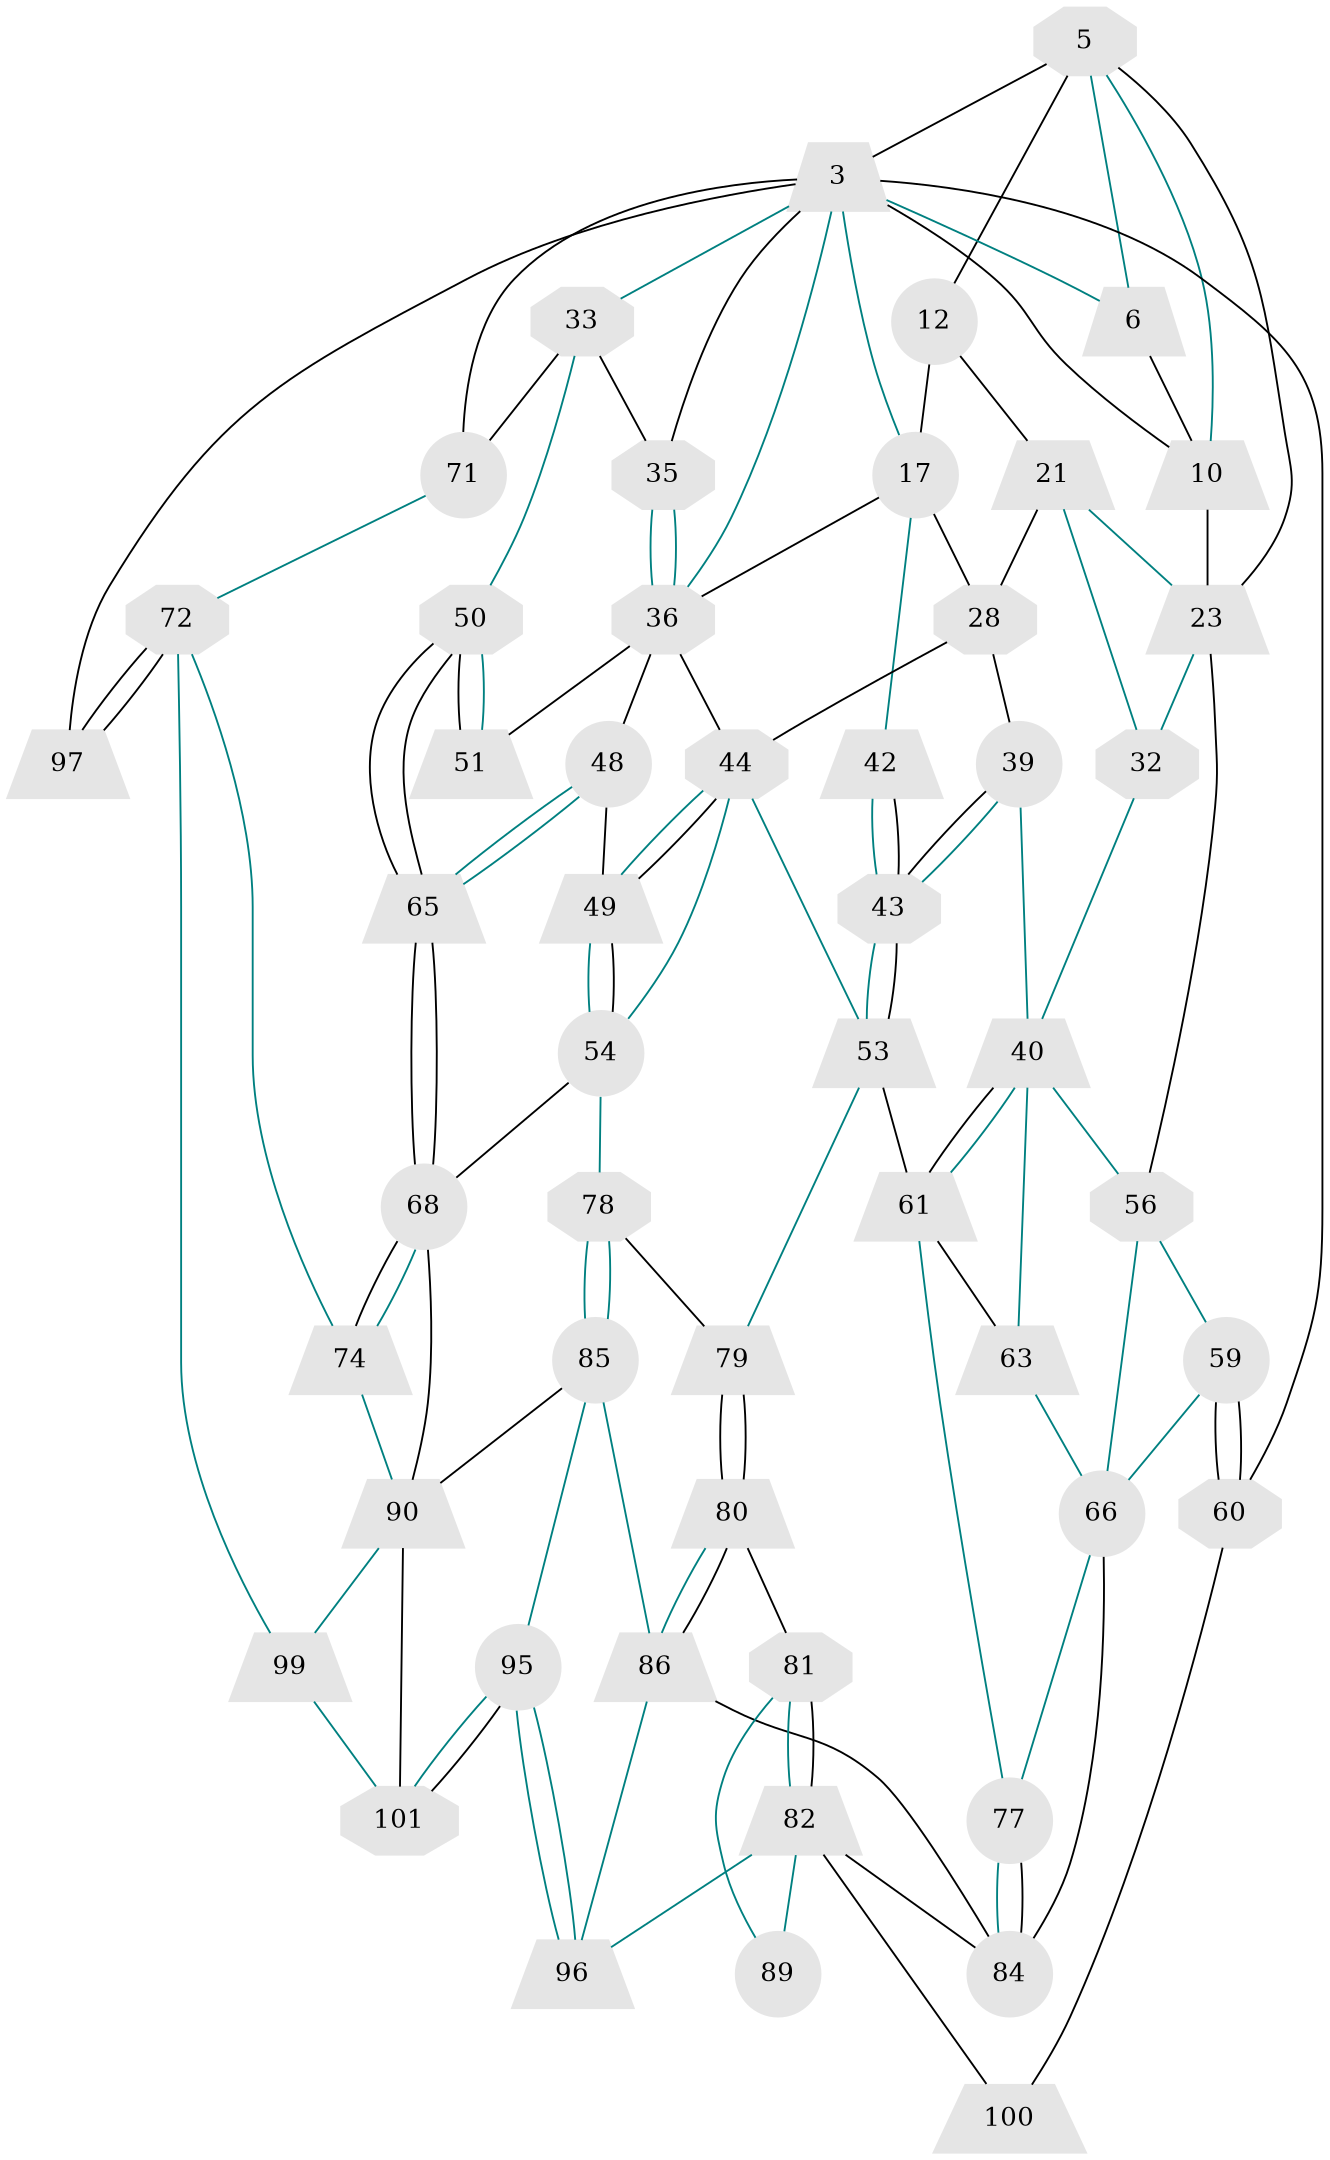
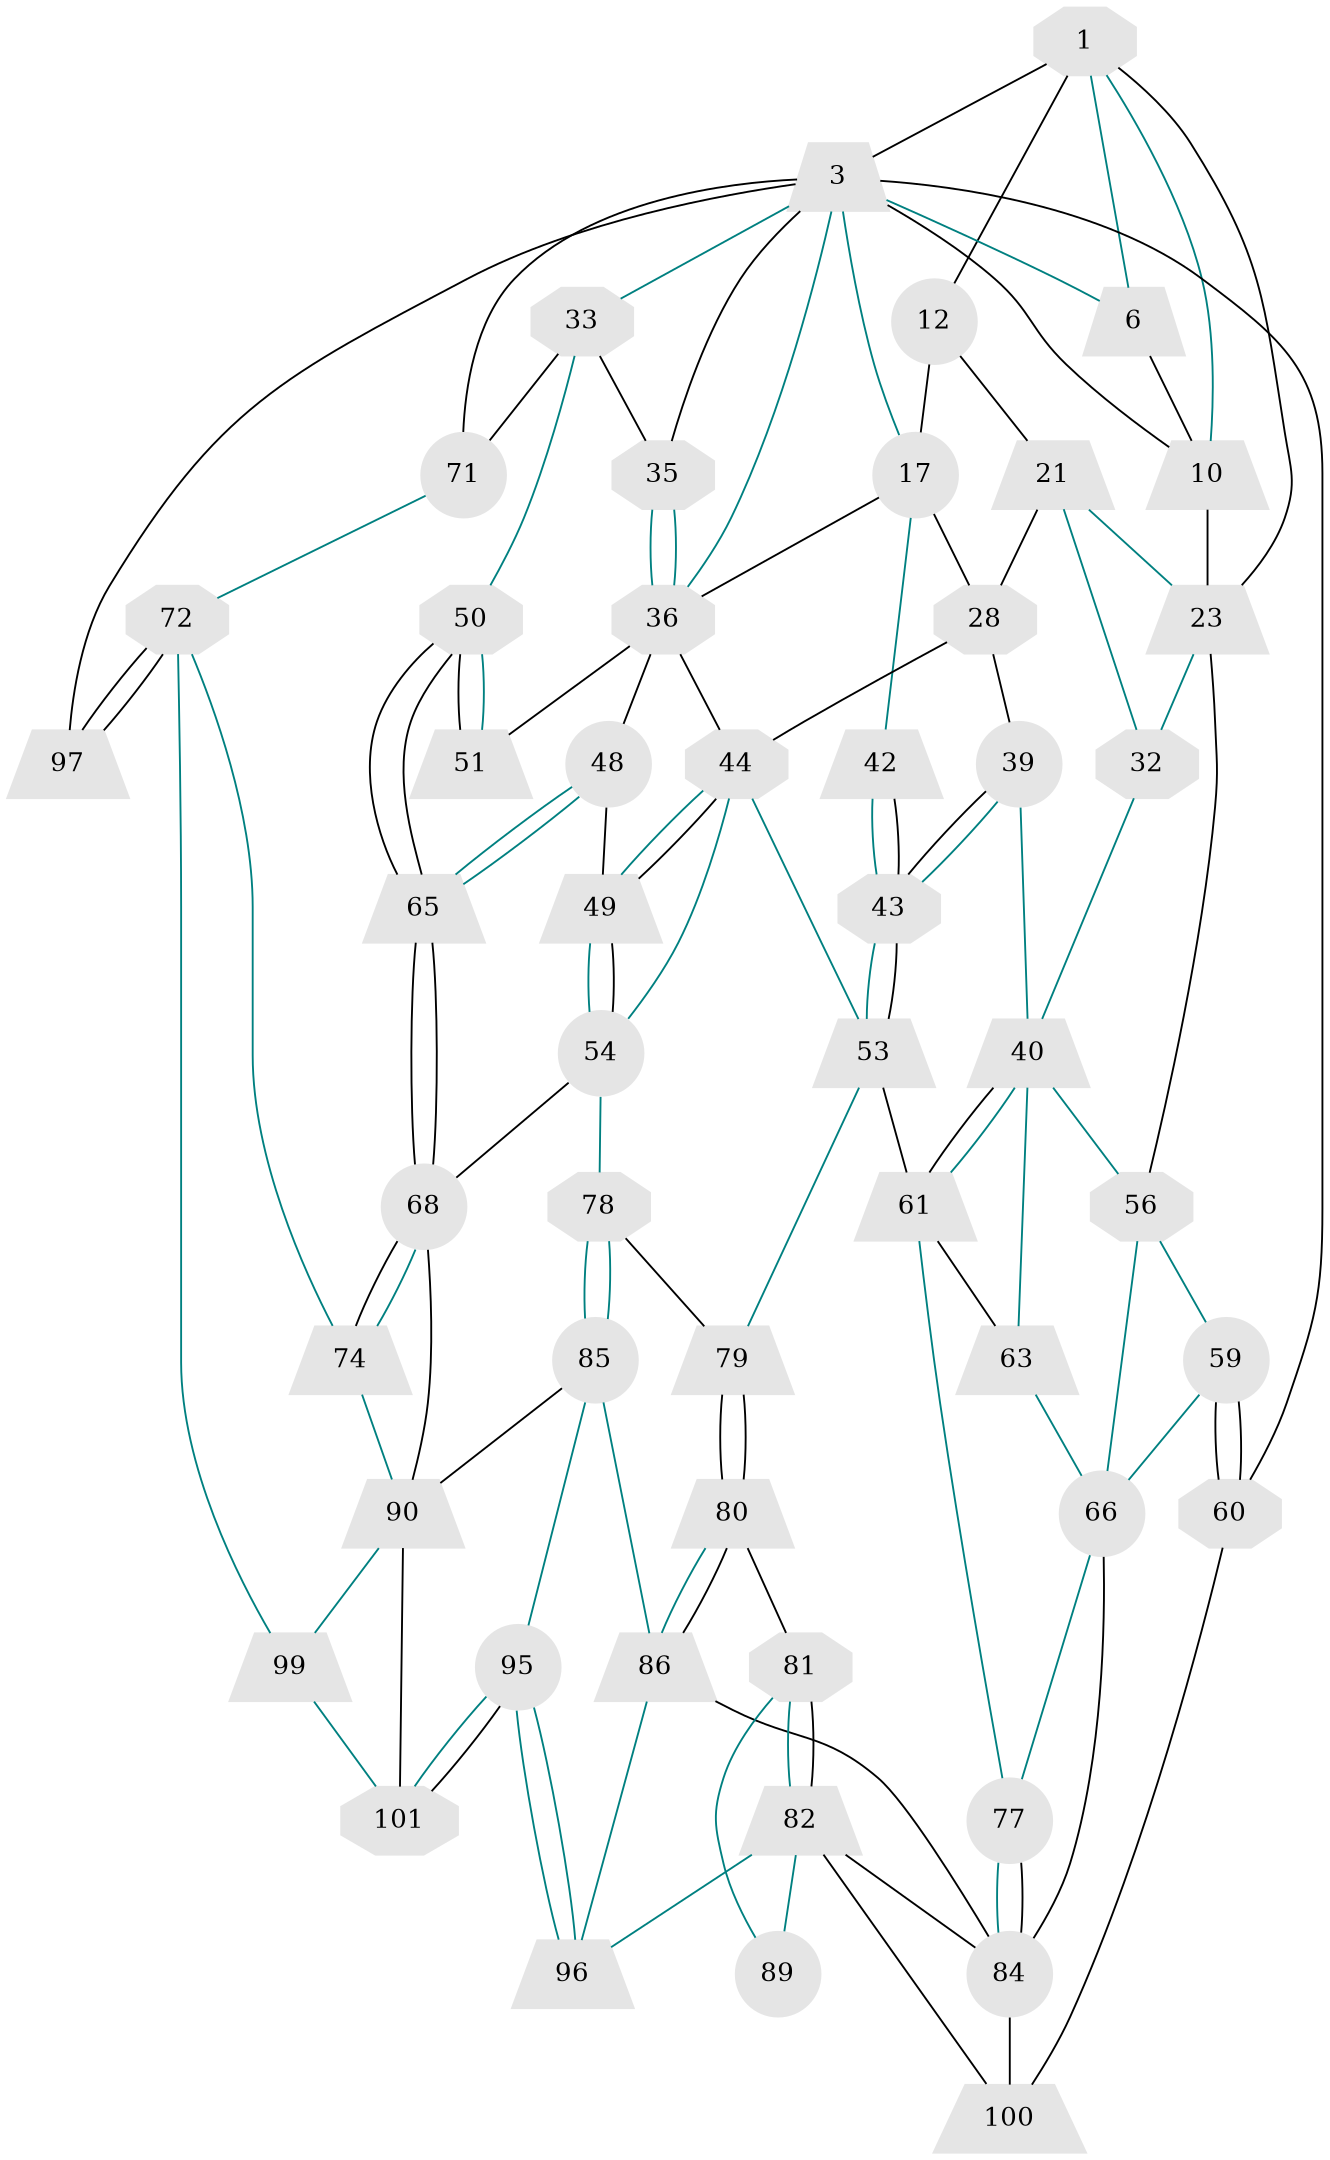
(1085, 41) -> (1085, 41)
none -> (1010, 2051)
